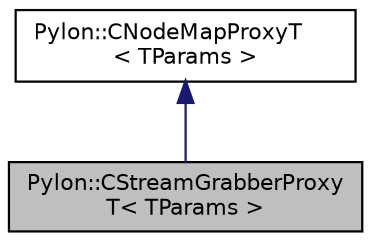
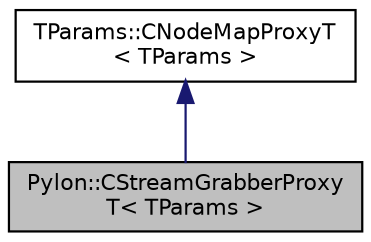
(186, 46) -> (186, 46)
